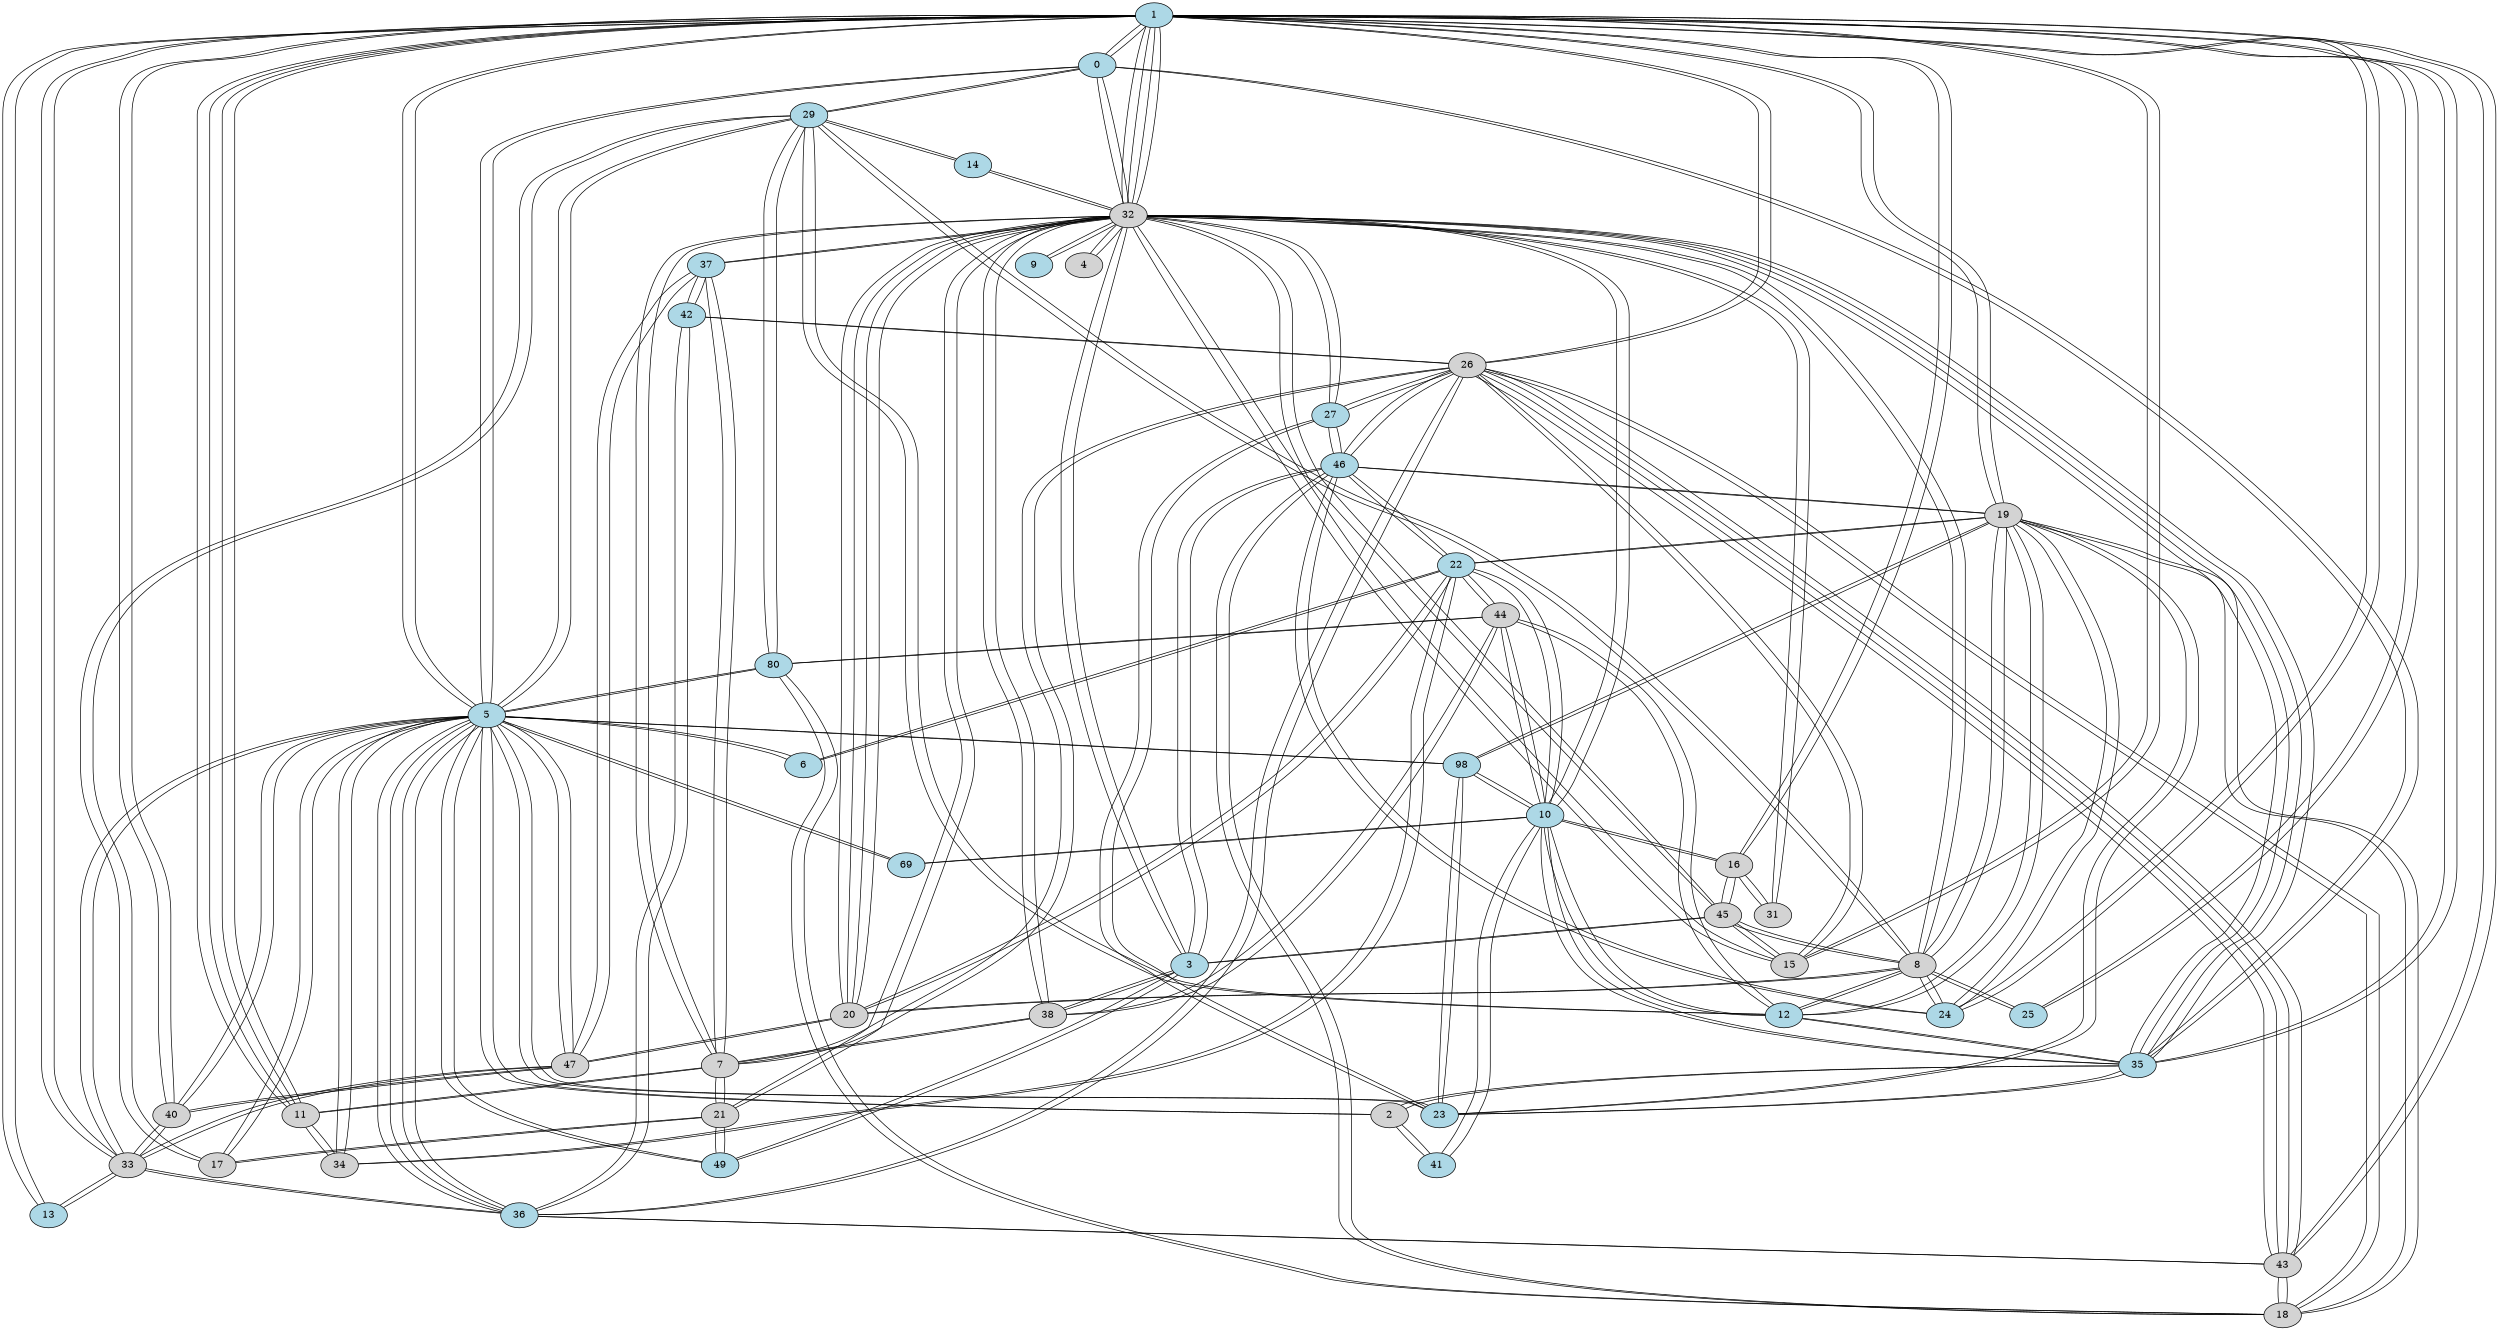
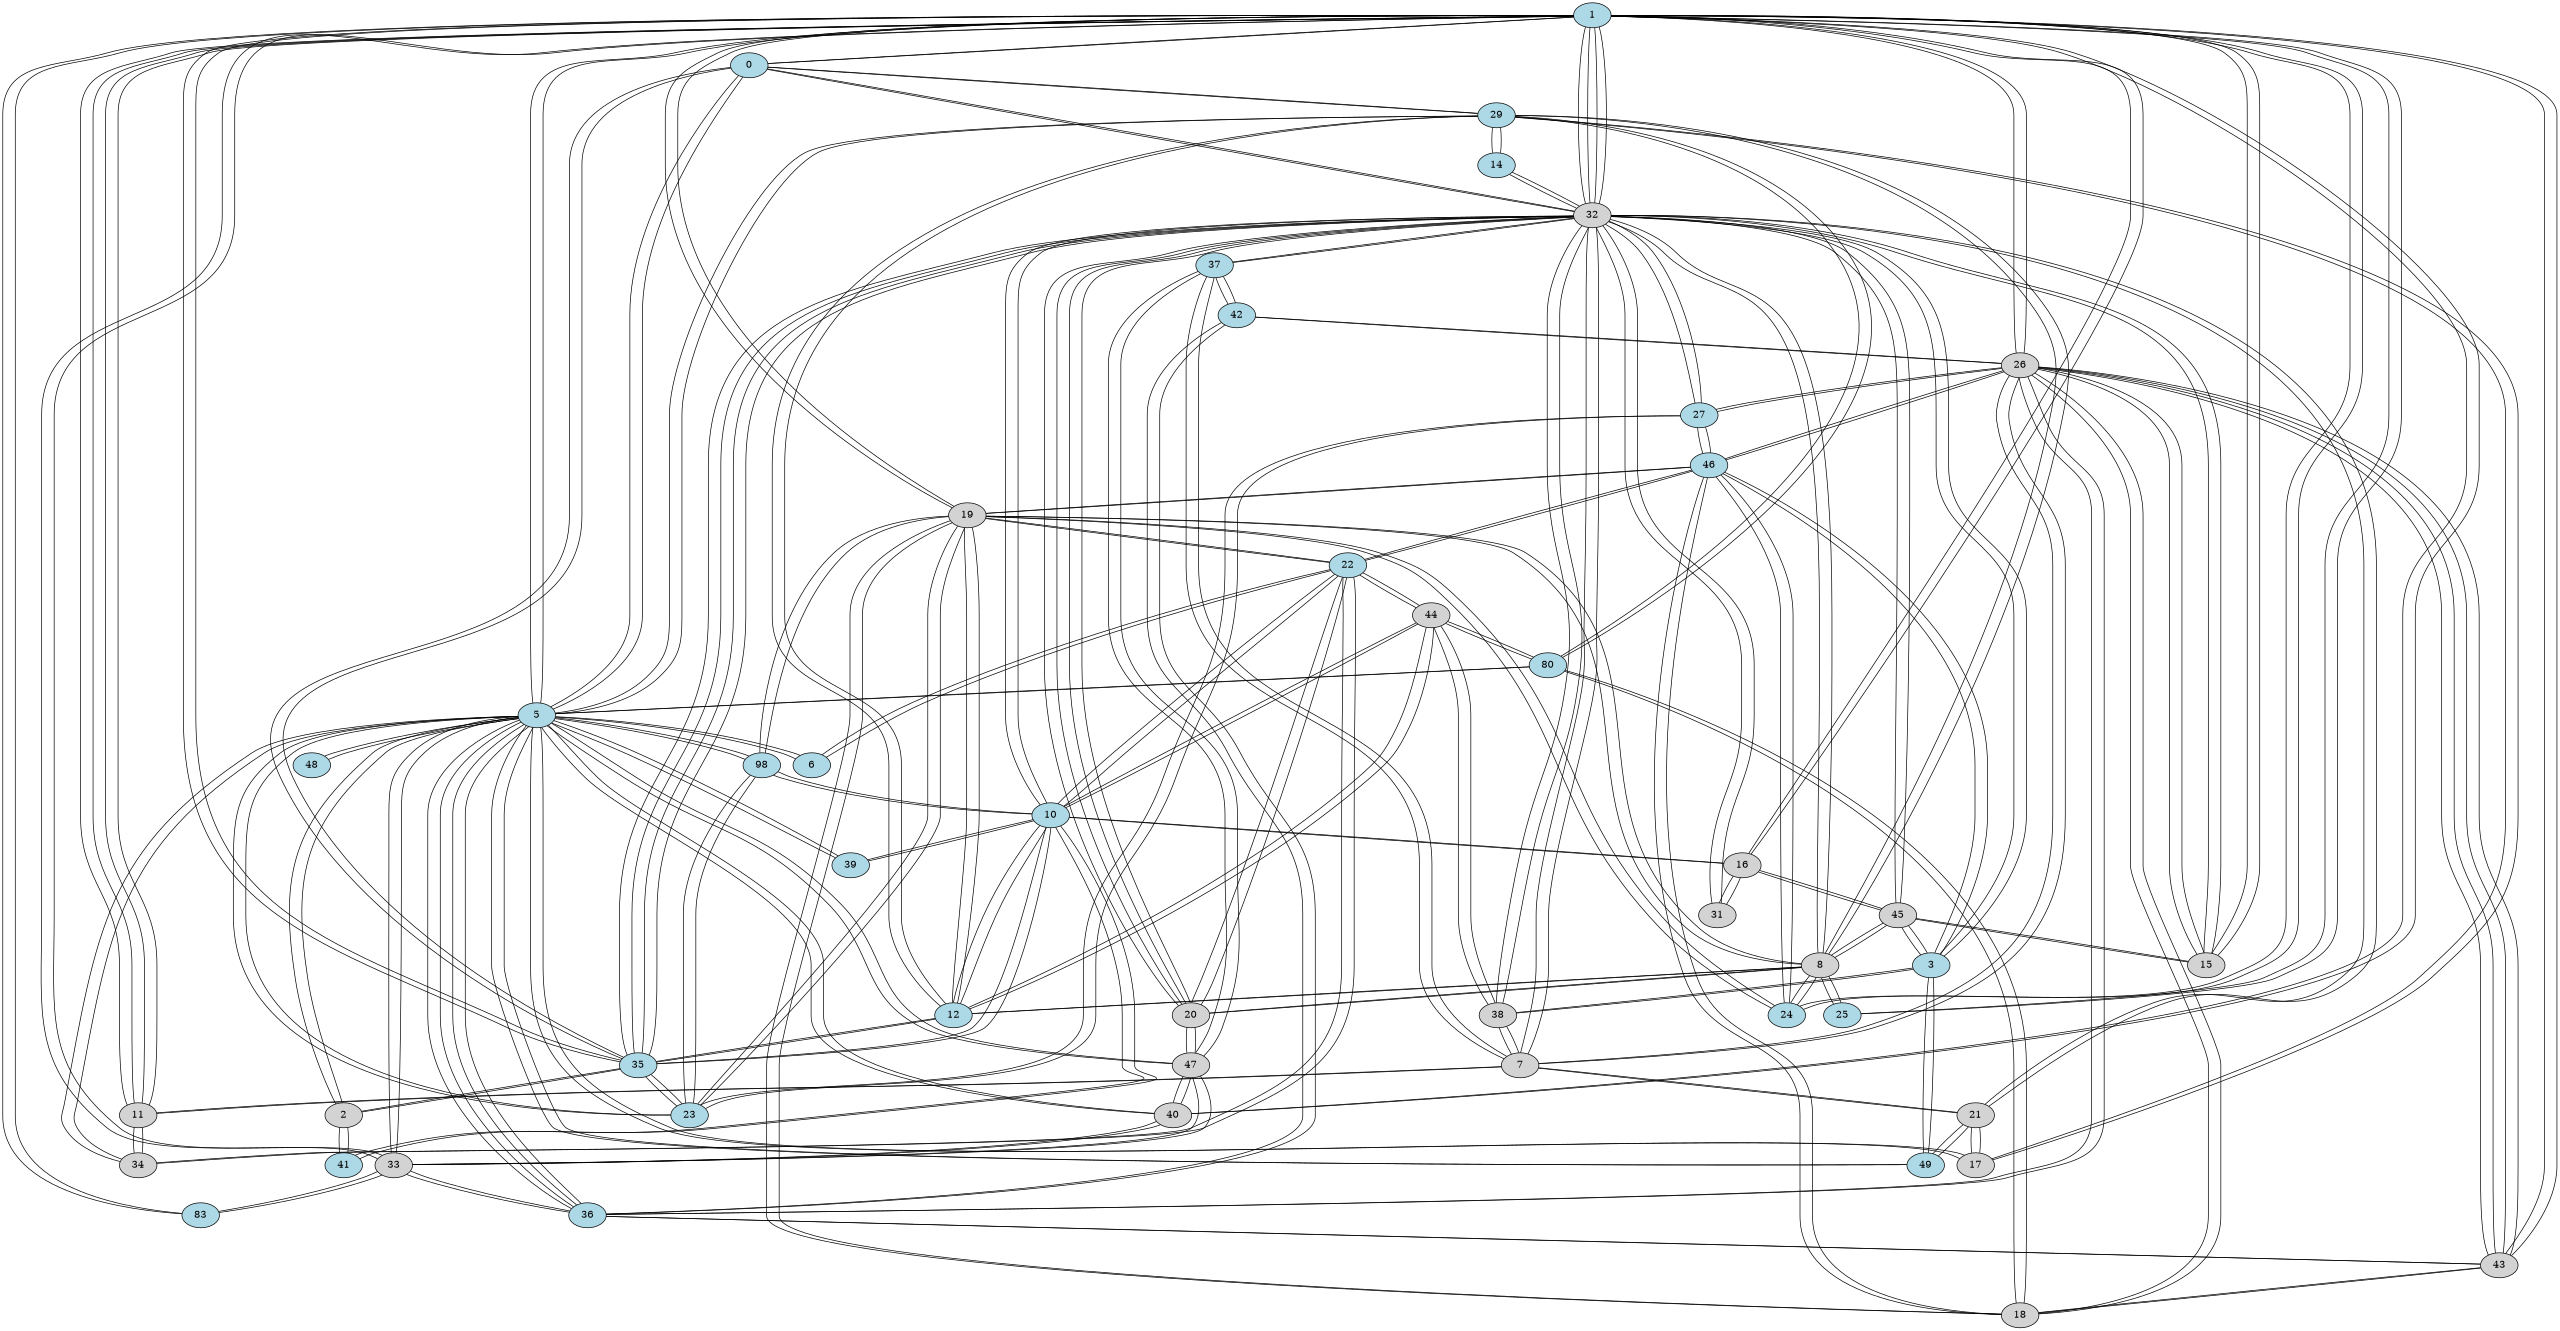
(1034, 265) -> none
(1084, 265) -> none
none -> (312, 765)
(906, 865) -> (851, 865)
(49, 1215) -> (201, 1215)
